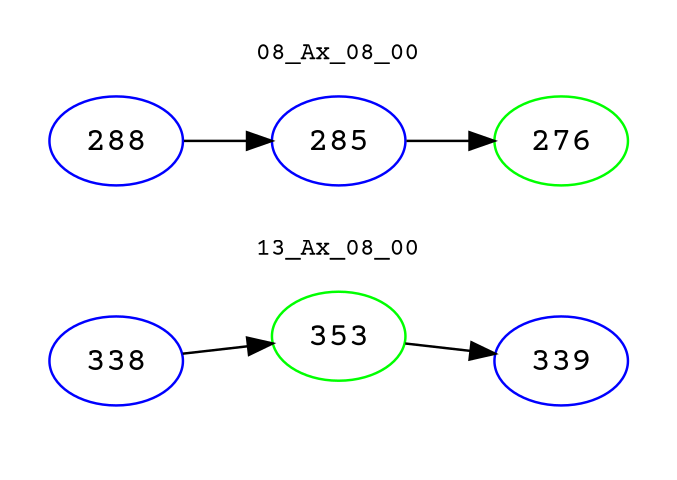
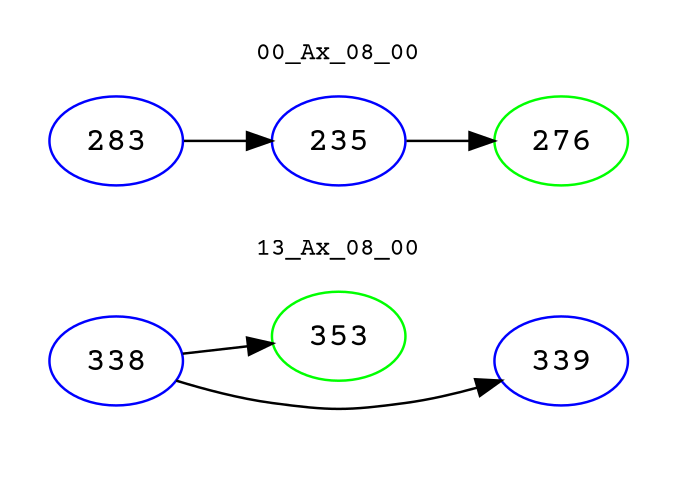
(339, 53) -> (339, 53)
(116, 141) -> (116, 141)
(339, 141) -> (339, 141)
(438, 347) -> (326, 409)
